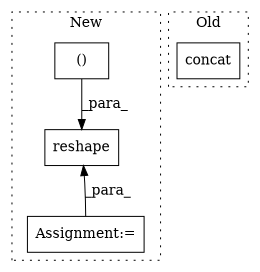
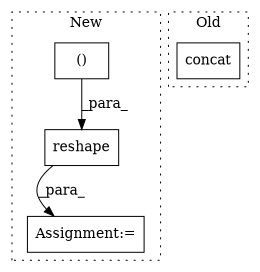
(85, 196) -> (38, 186)
